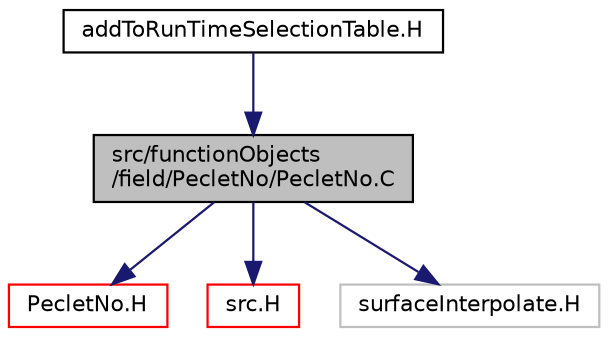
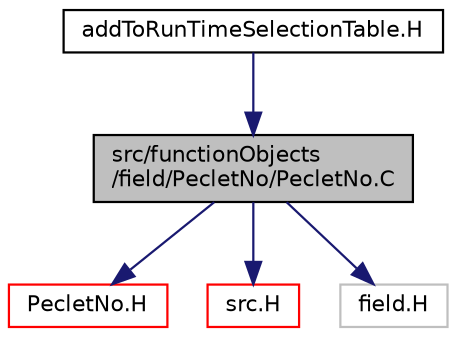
(470, 306) -> (394, 306)
